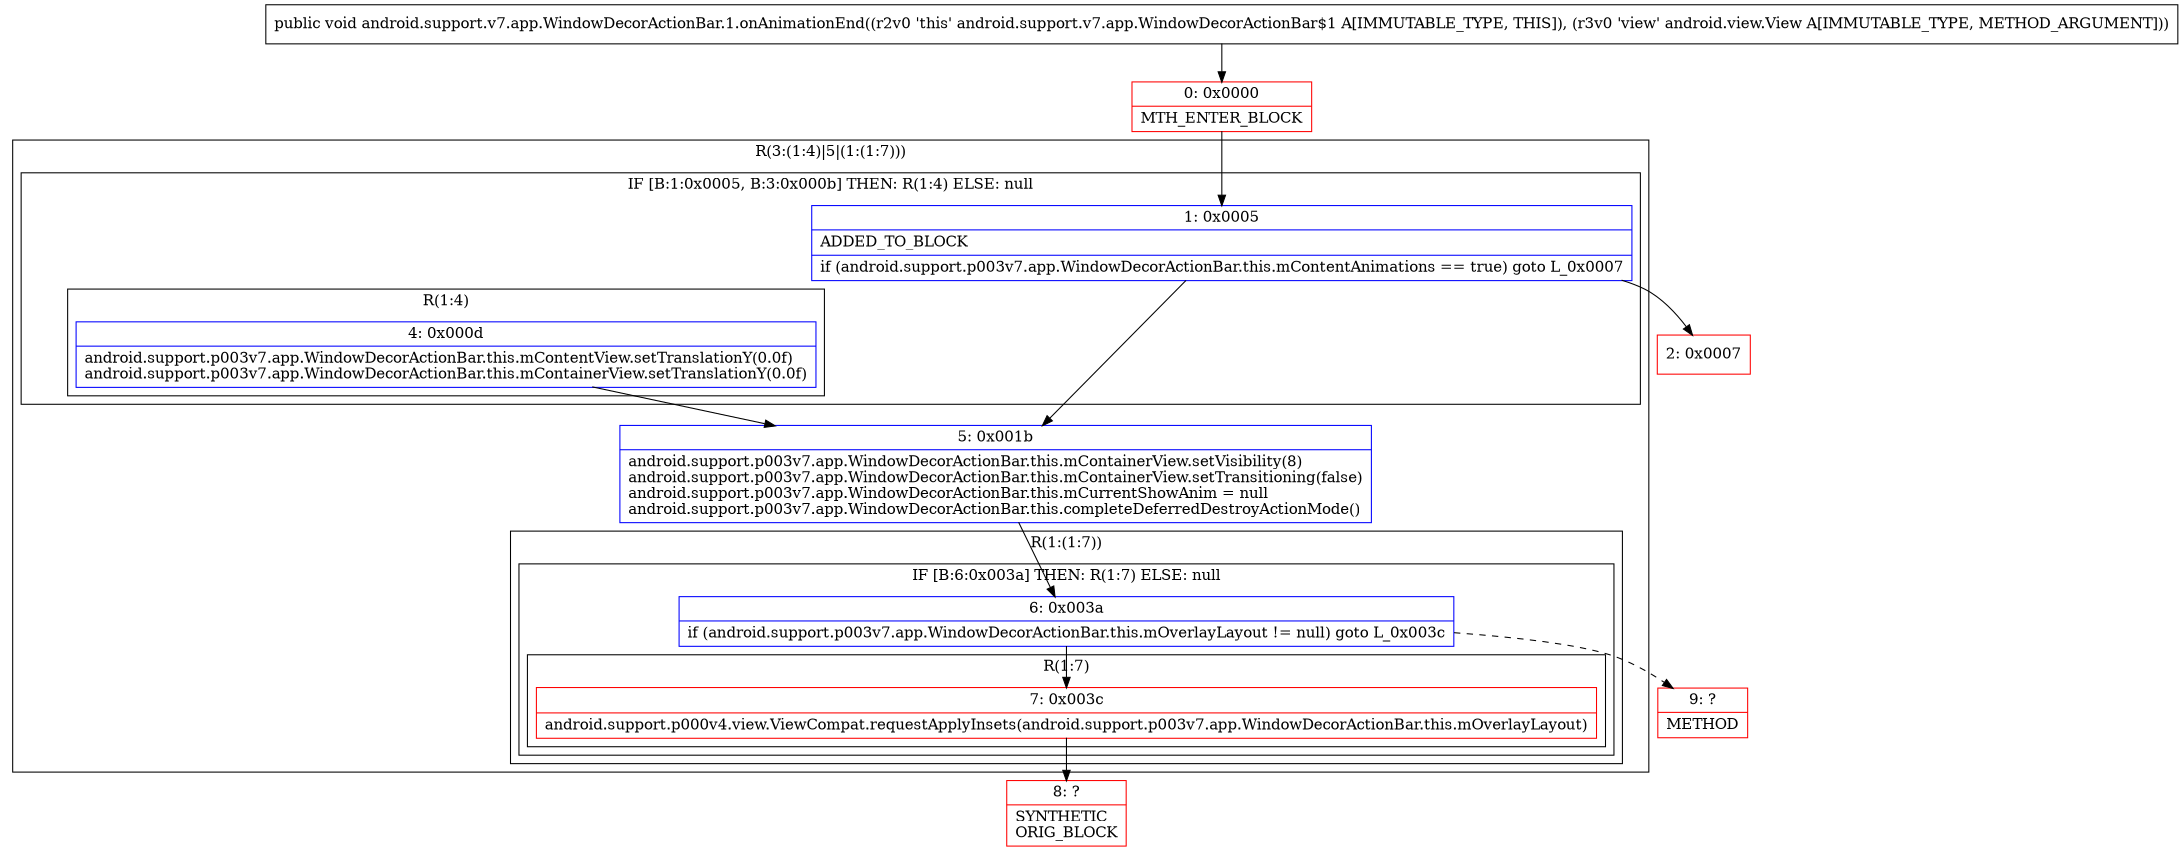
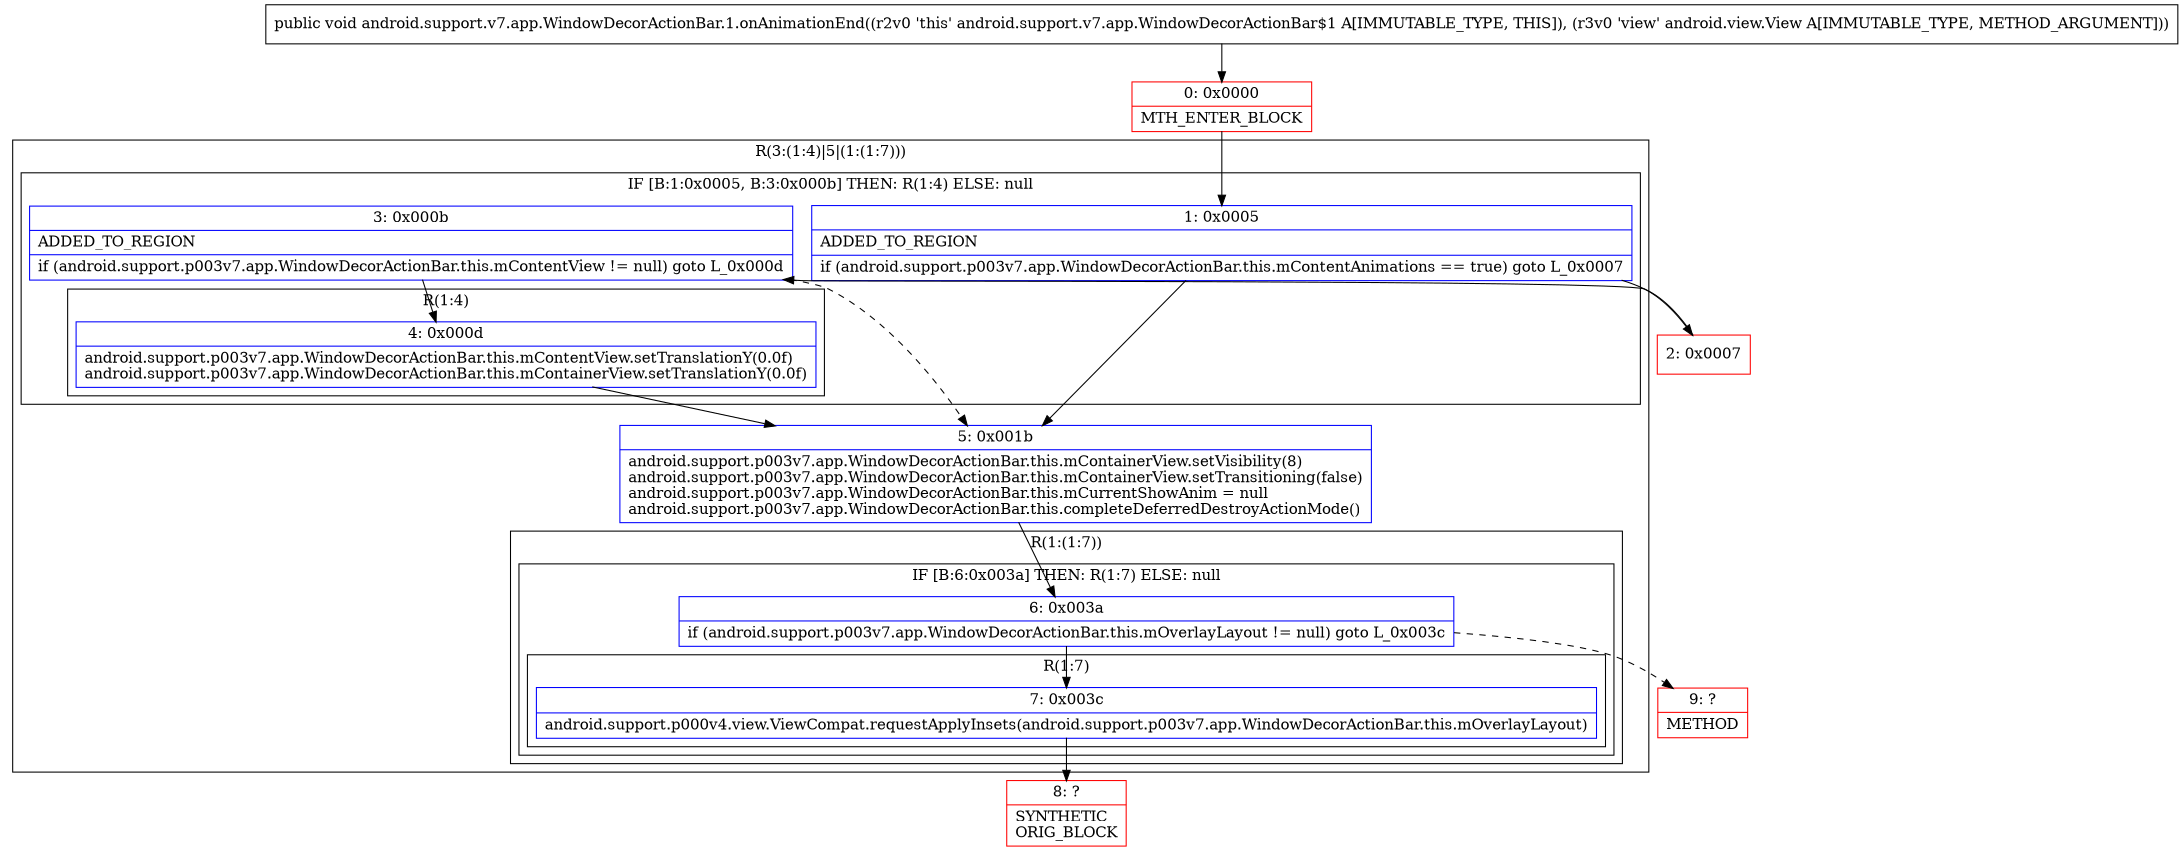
(894, 242) -> (899, 242)
none -> (411, 243)
(1066, 713) -> (1066, 713)
